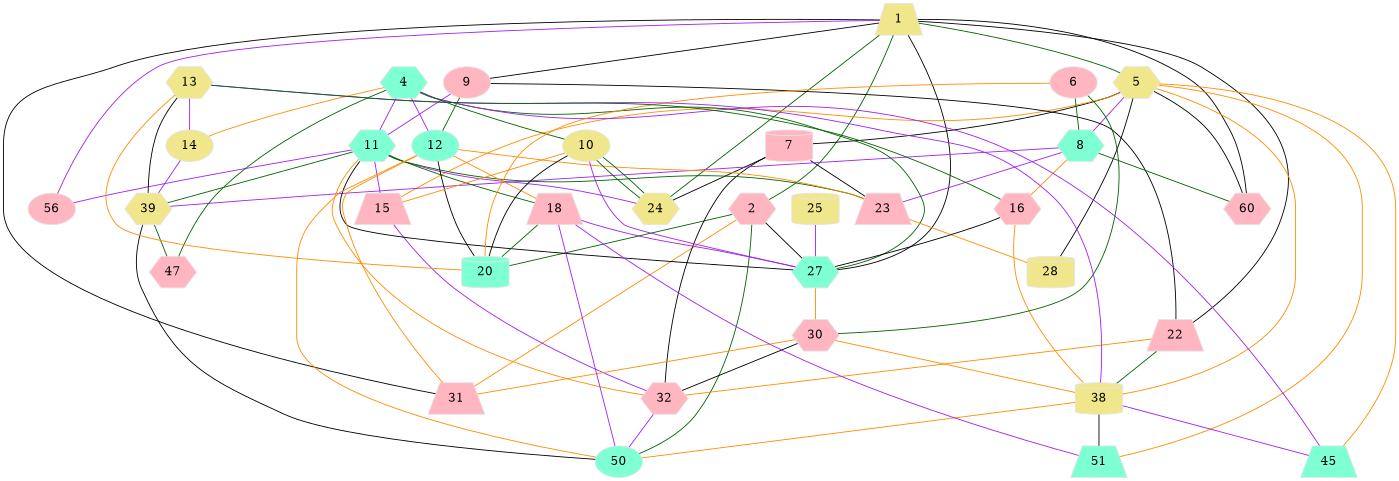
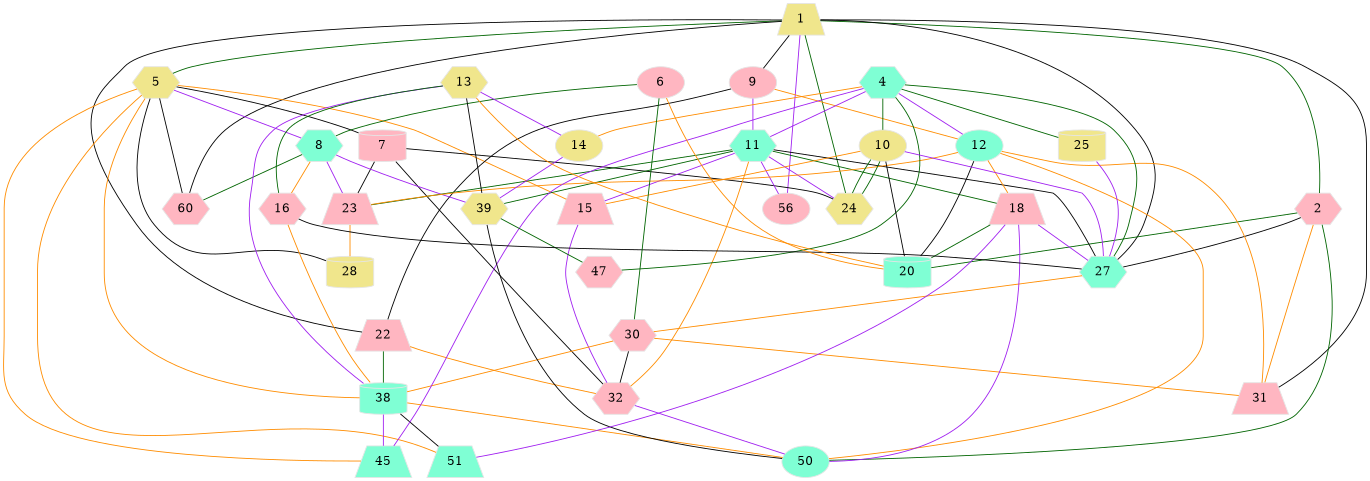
none -> (980, 113)
(451, 114) -> (866, 114)
(1099, 399) -> (383, 399)
